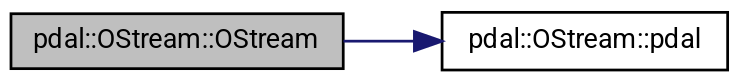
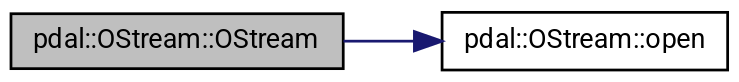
(585, 41) -> (585, 41)
